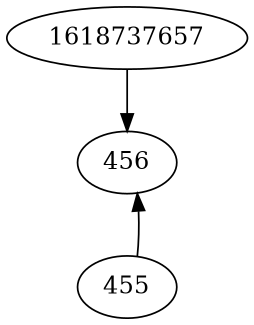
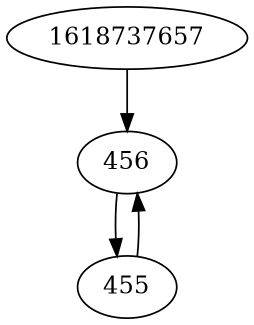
none -> (116, 216)
